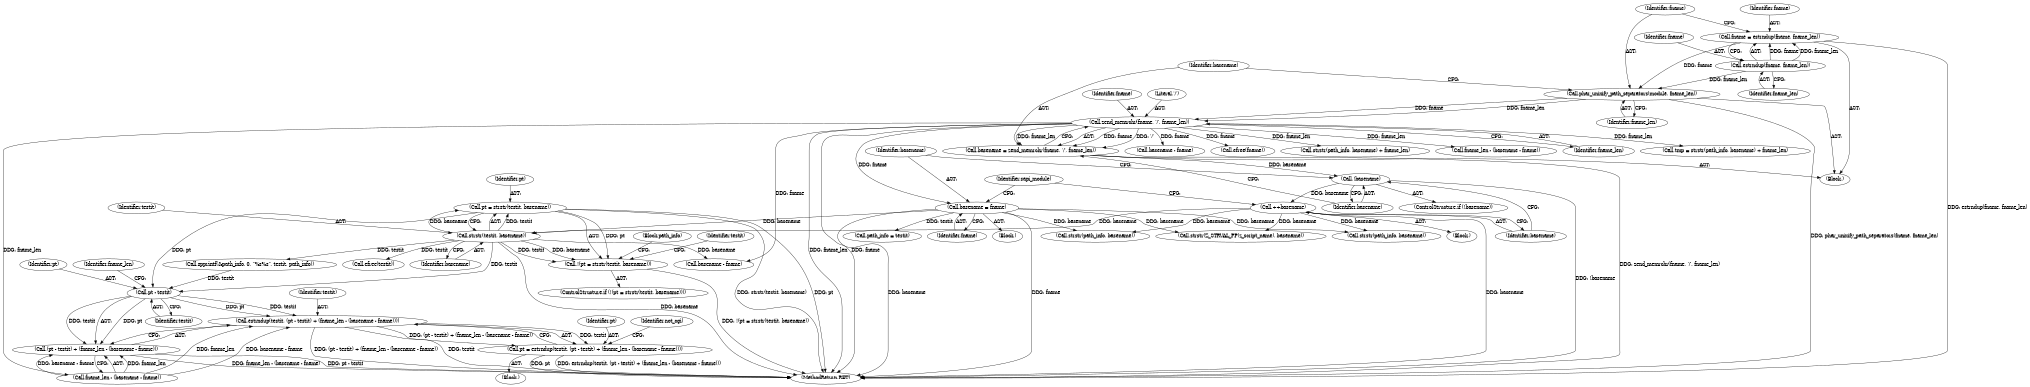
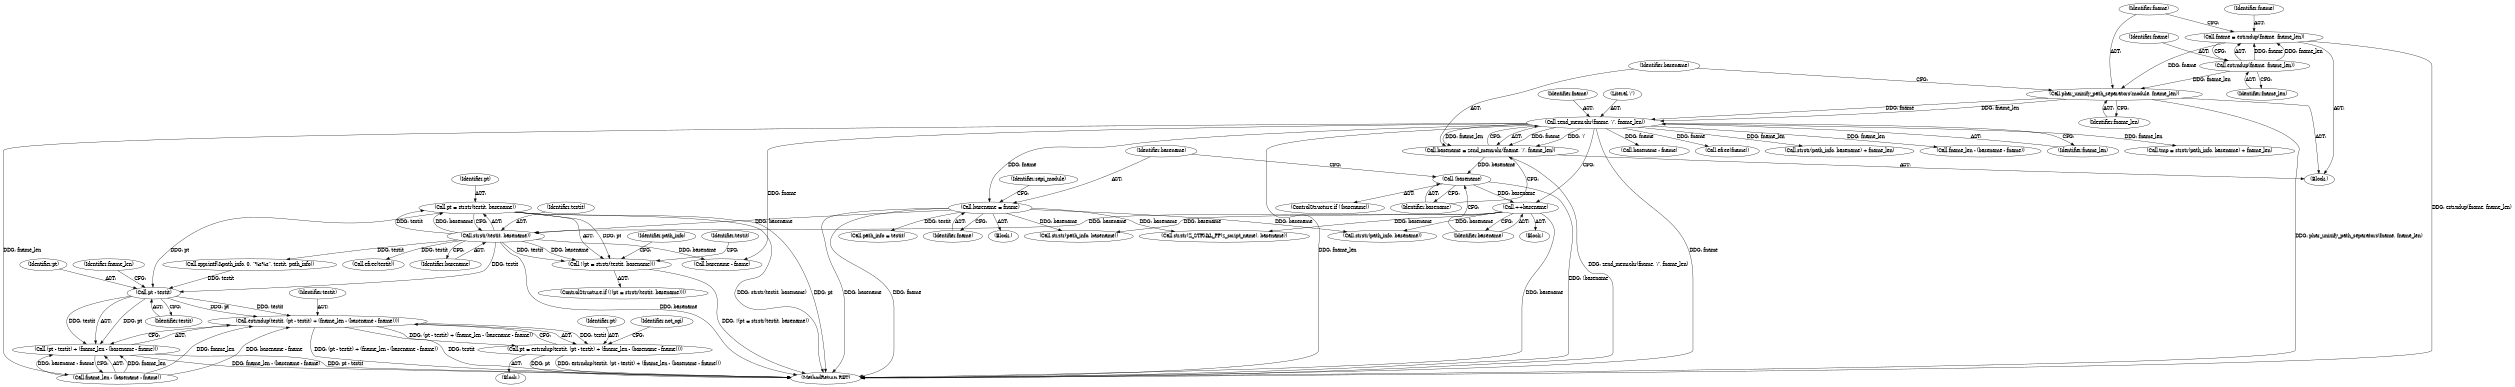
(1154, 194) -> (1576, 172)
(662, 236) -> (662, 236)
